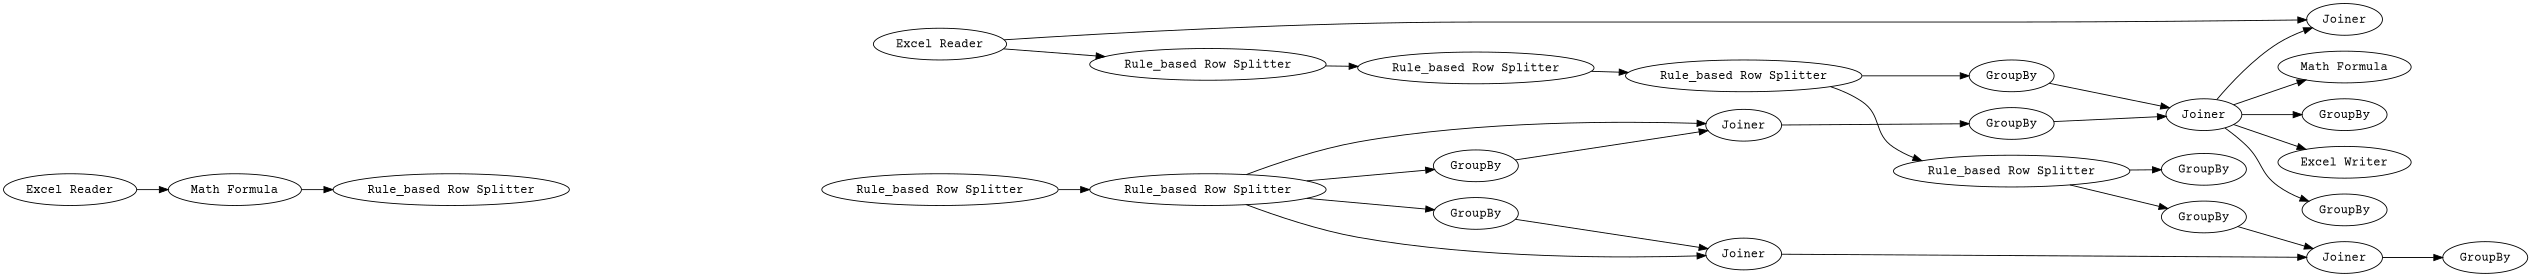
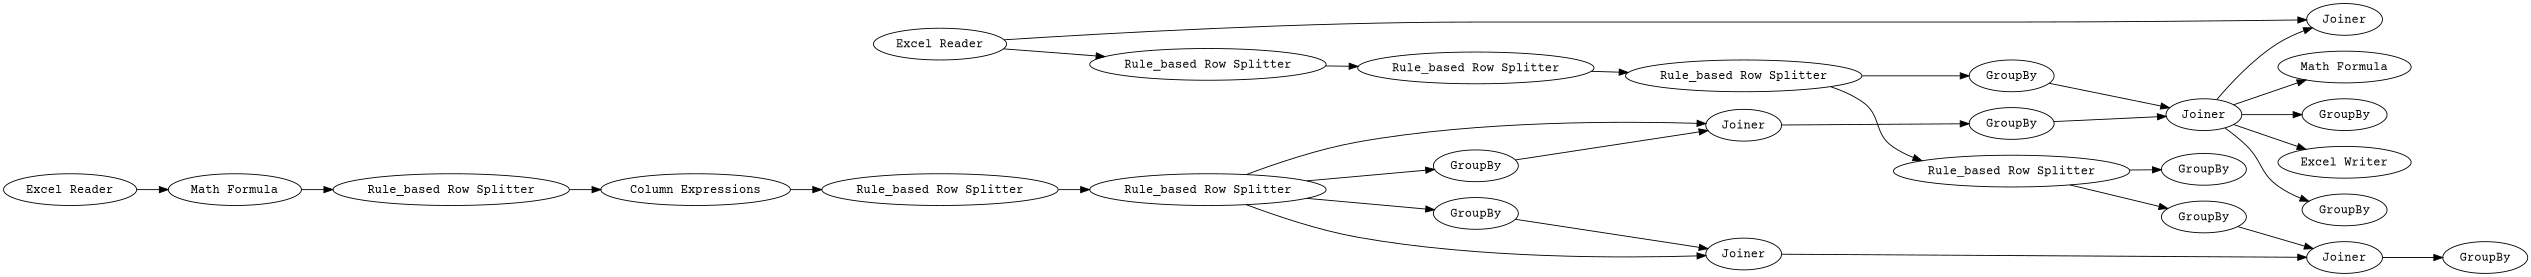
none -> (696, 190)
